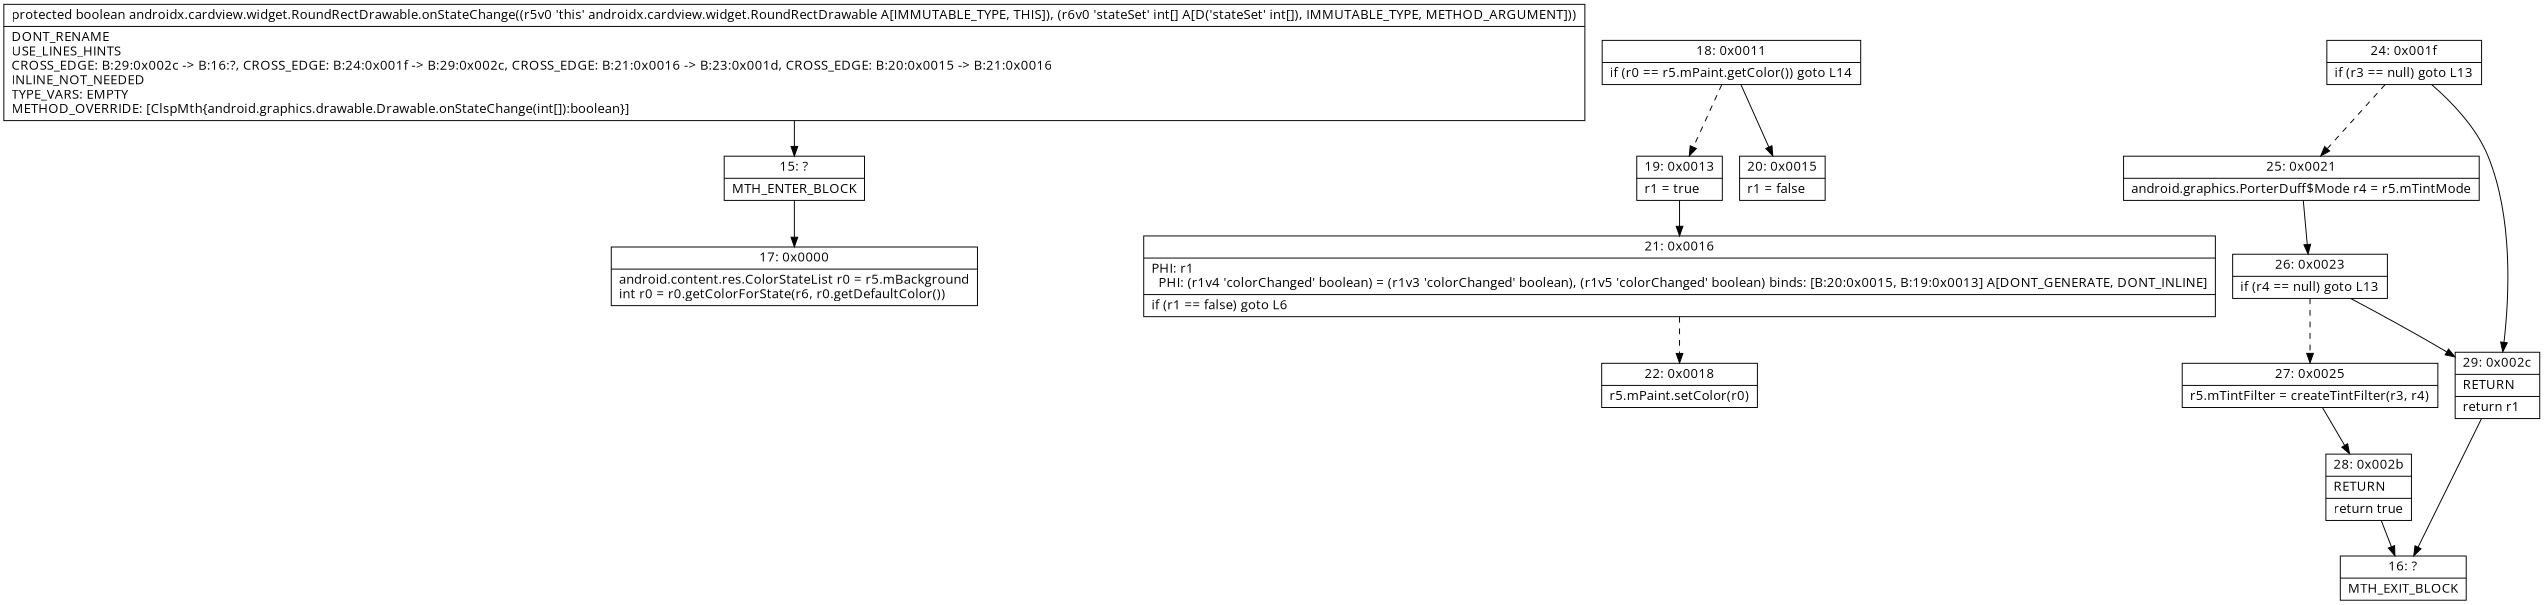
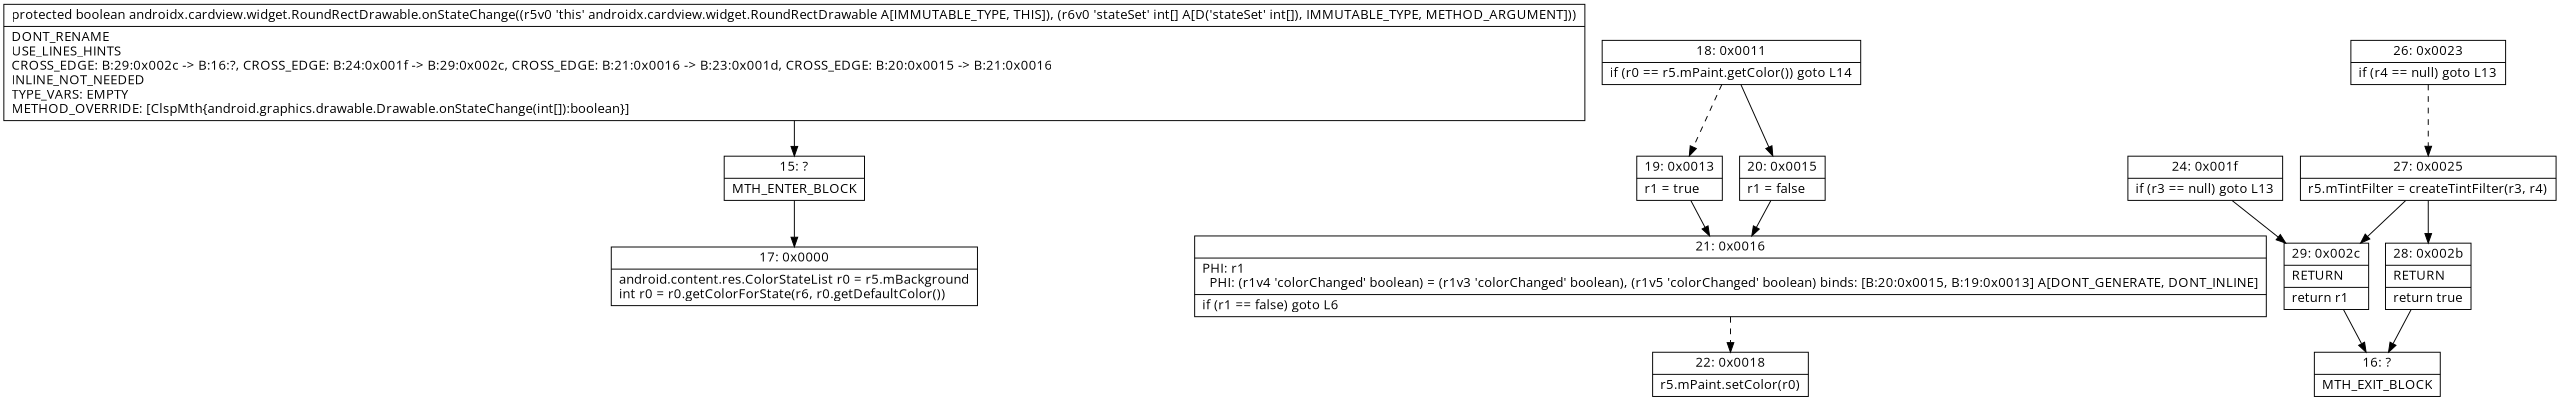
(2301, 178) -> none
none -> (1764, 214)
(2399, 325) -> (2387, 218)
